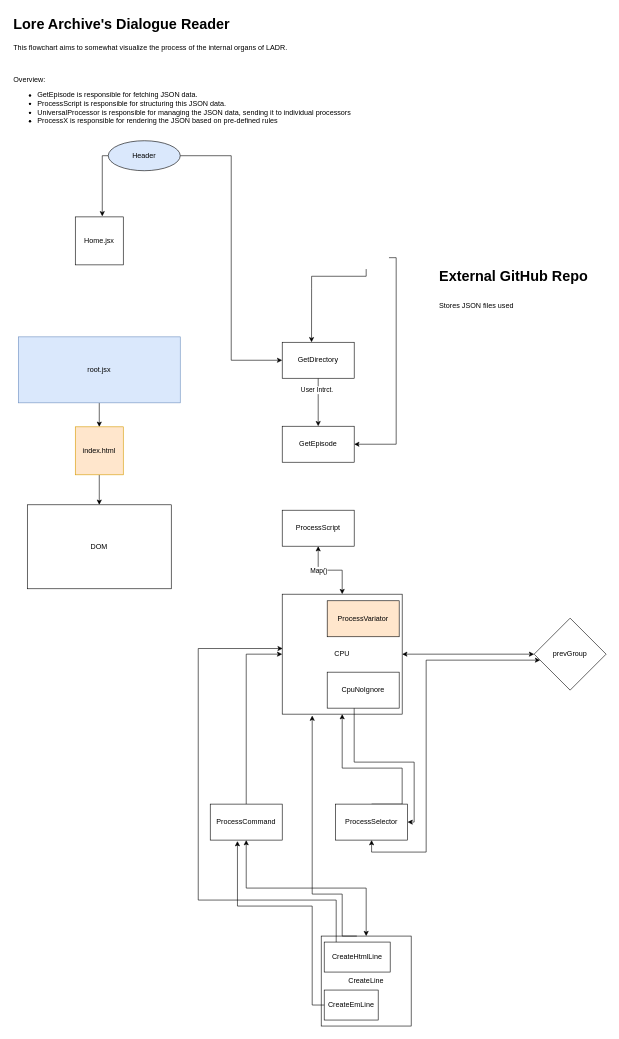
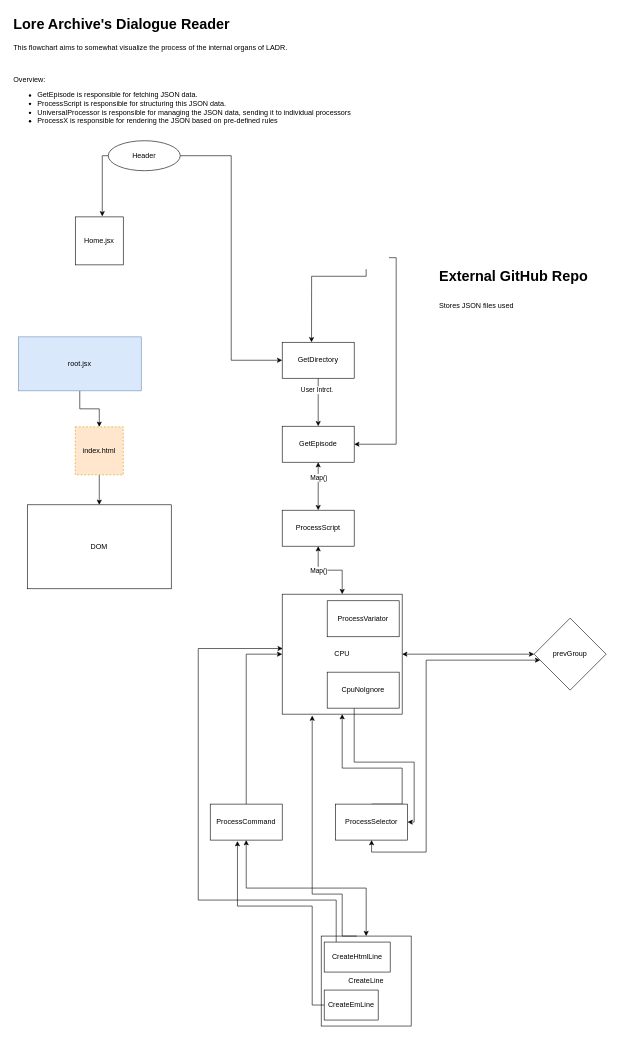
(144, 156) -> (144, 156)
(99, 370) -> (80, 364)
(99, 451) -> (99, 451)
none -> (318, 474)
(363, 619) -> (363, 619)
